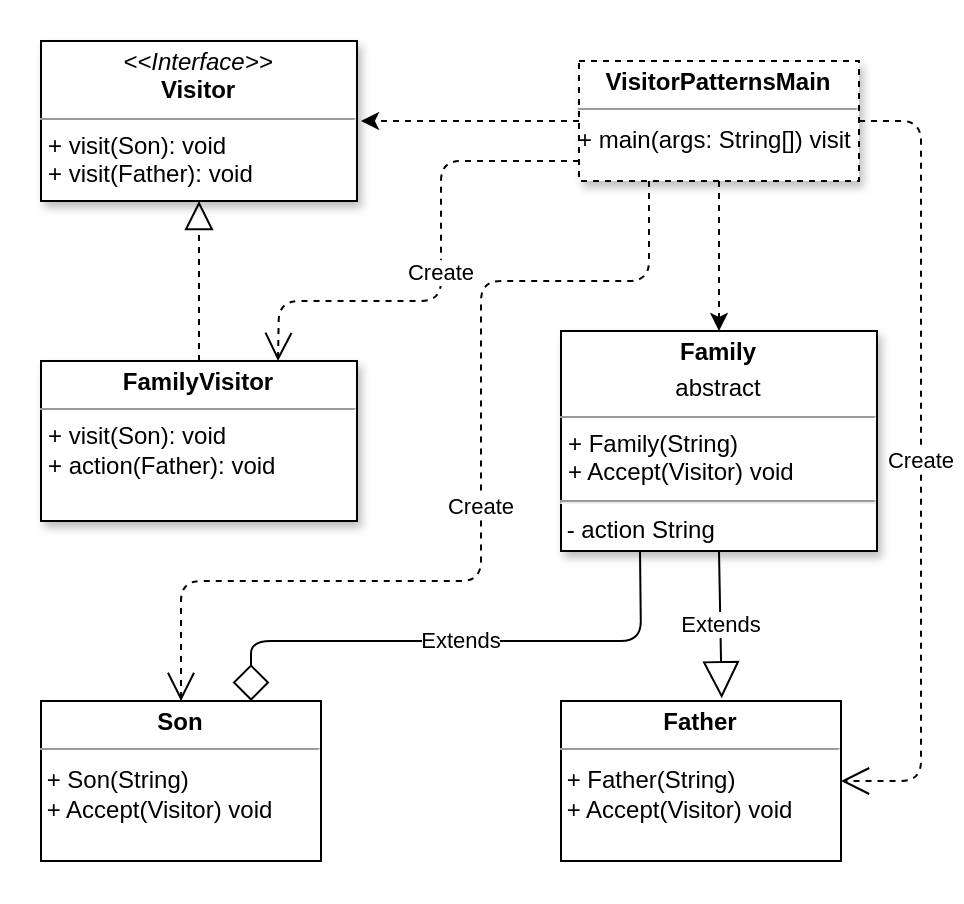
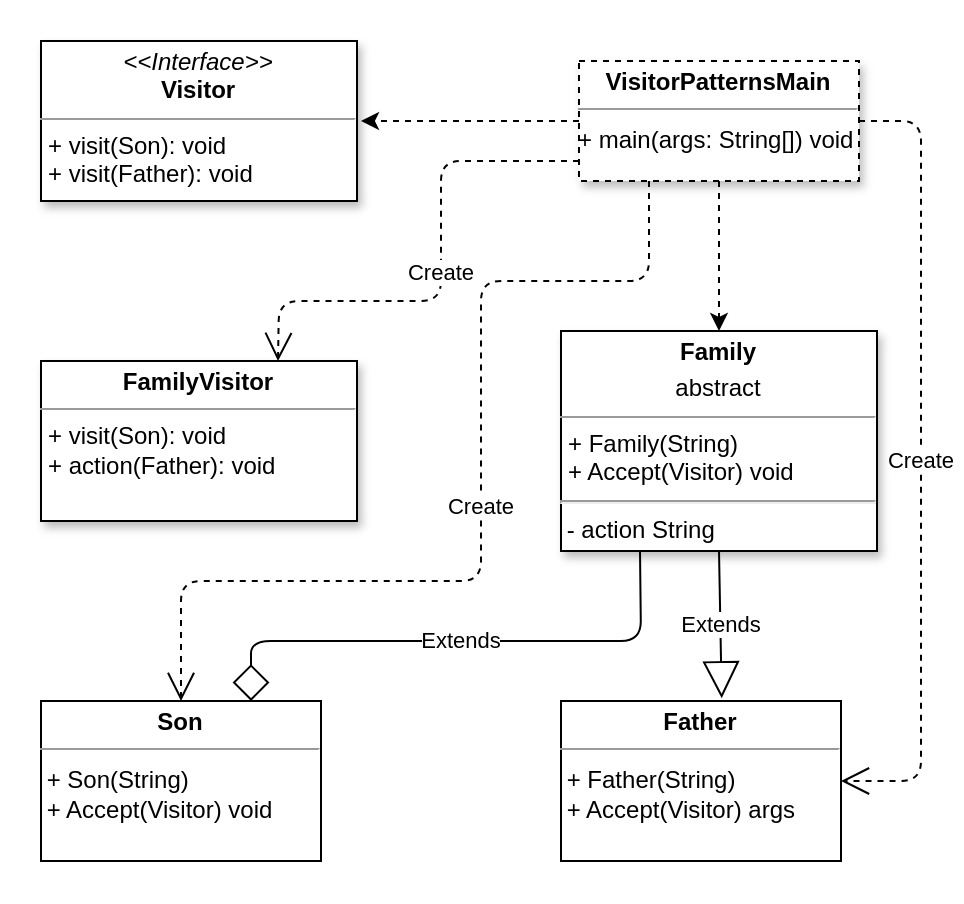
(742, 90) -> (739, 90)
(199, 296) -> none
(693, 744) -> (696, 744)
